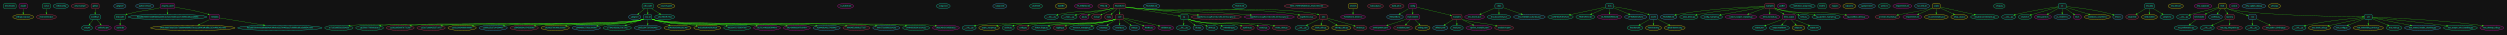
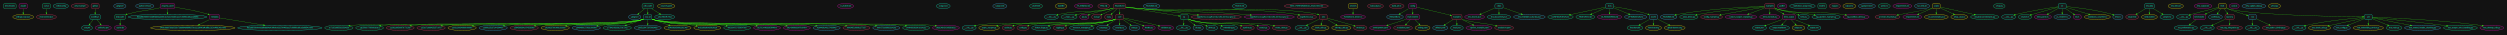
(1712, 17) -> (1712, 17)
(1008, 28) -> (1008, 28)
